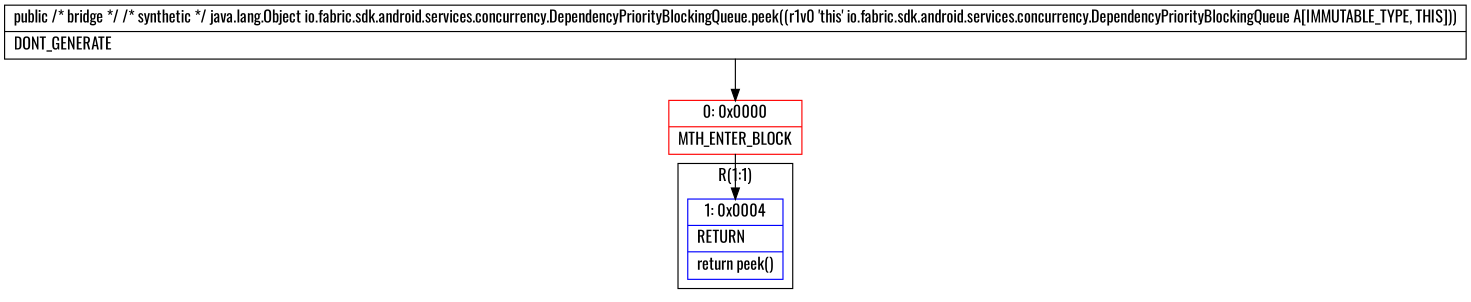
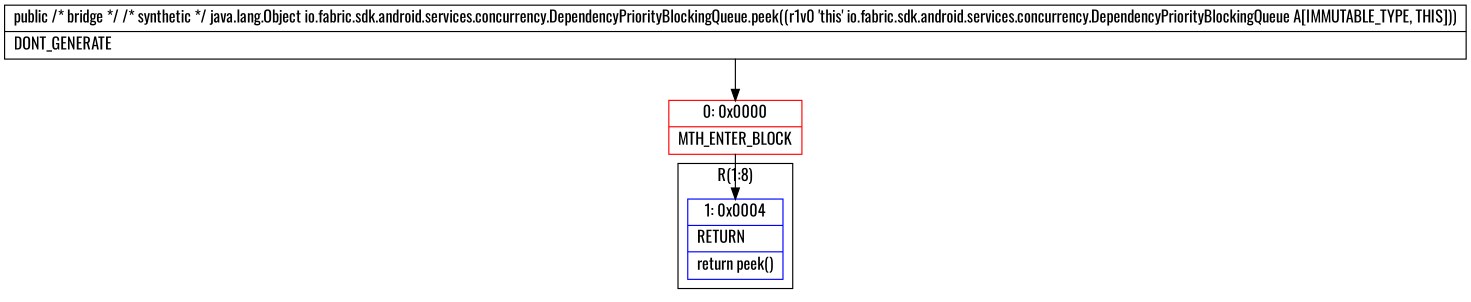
(735, 177) -> (735, 177)
